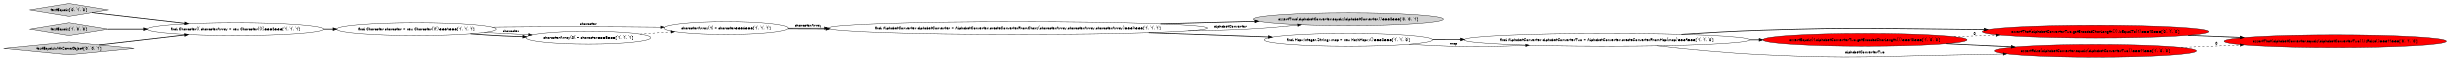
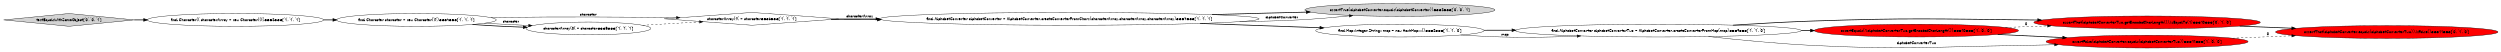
(69, 10) -> none
(726, 28) -> (752, 19)
(69, 29) -> none
